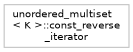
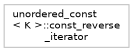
(67, 26) -> (67, 26)
